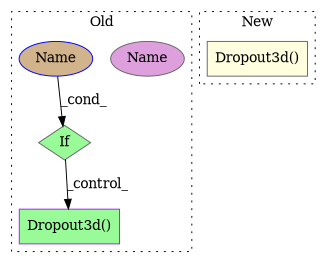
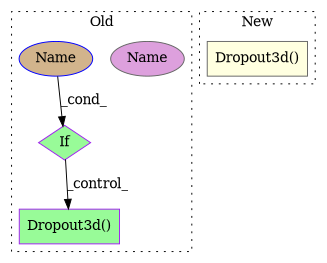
(65, 143) -> (65, 143)
